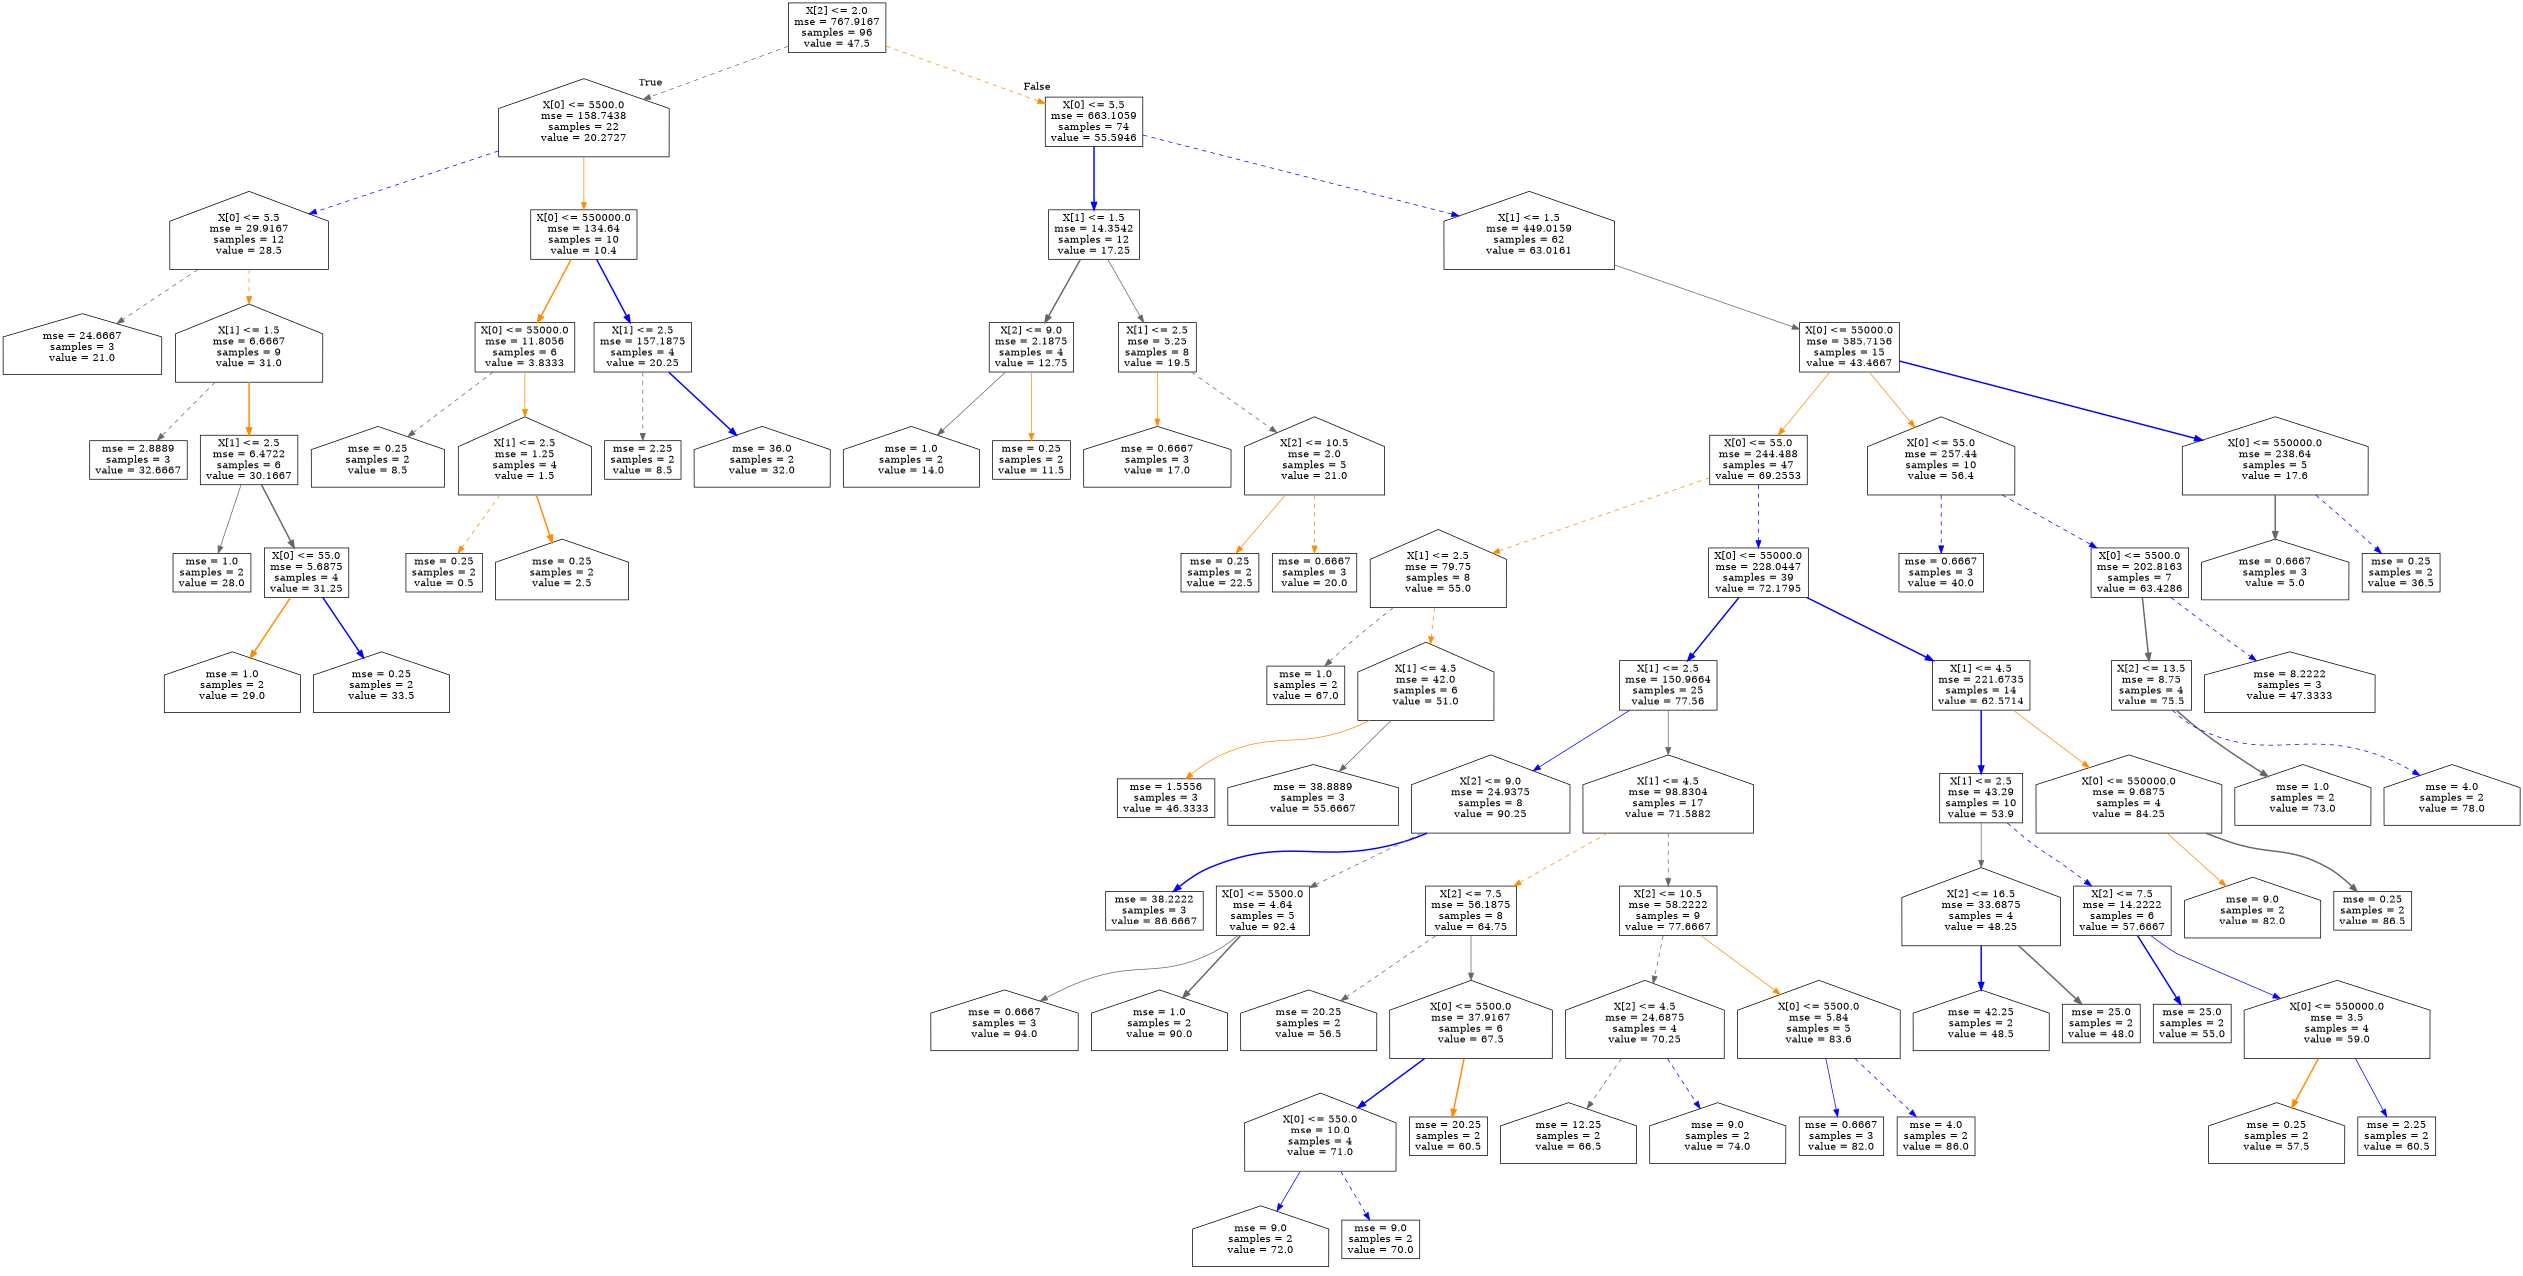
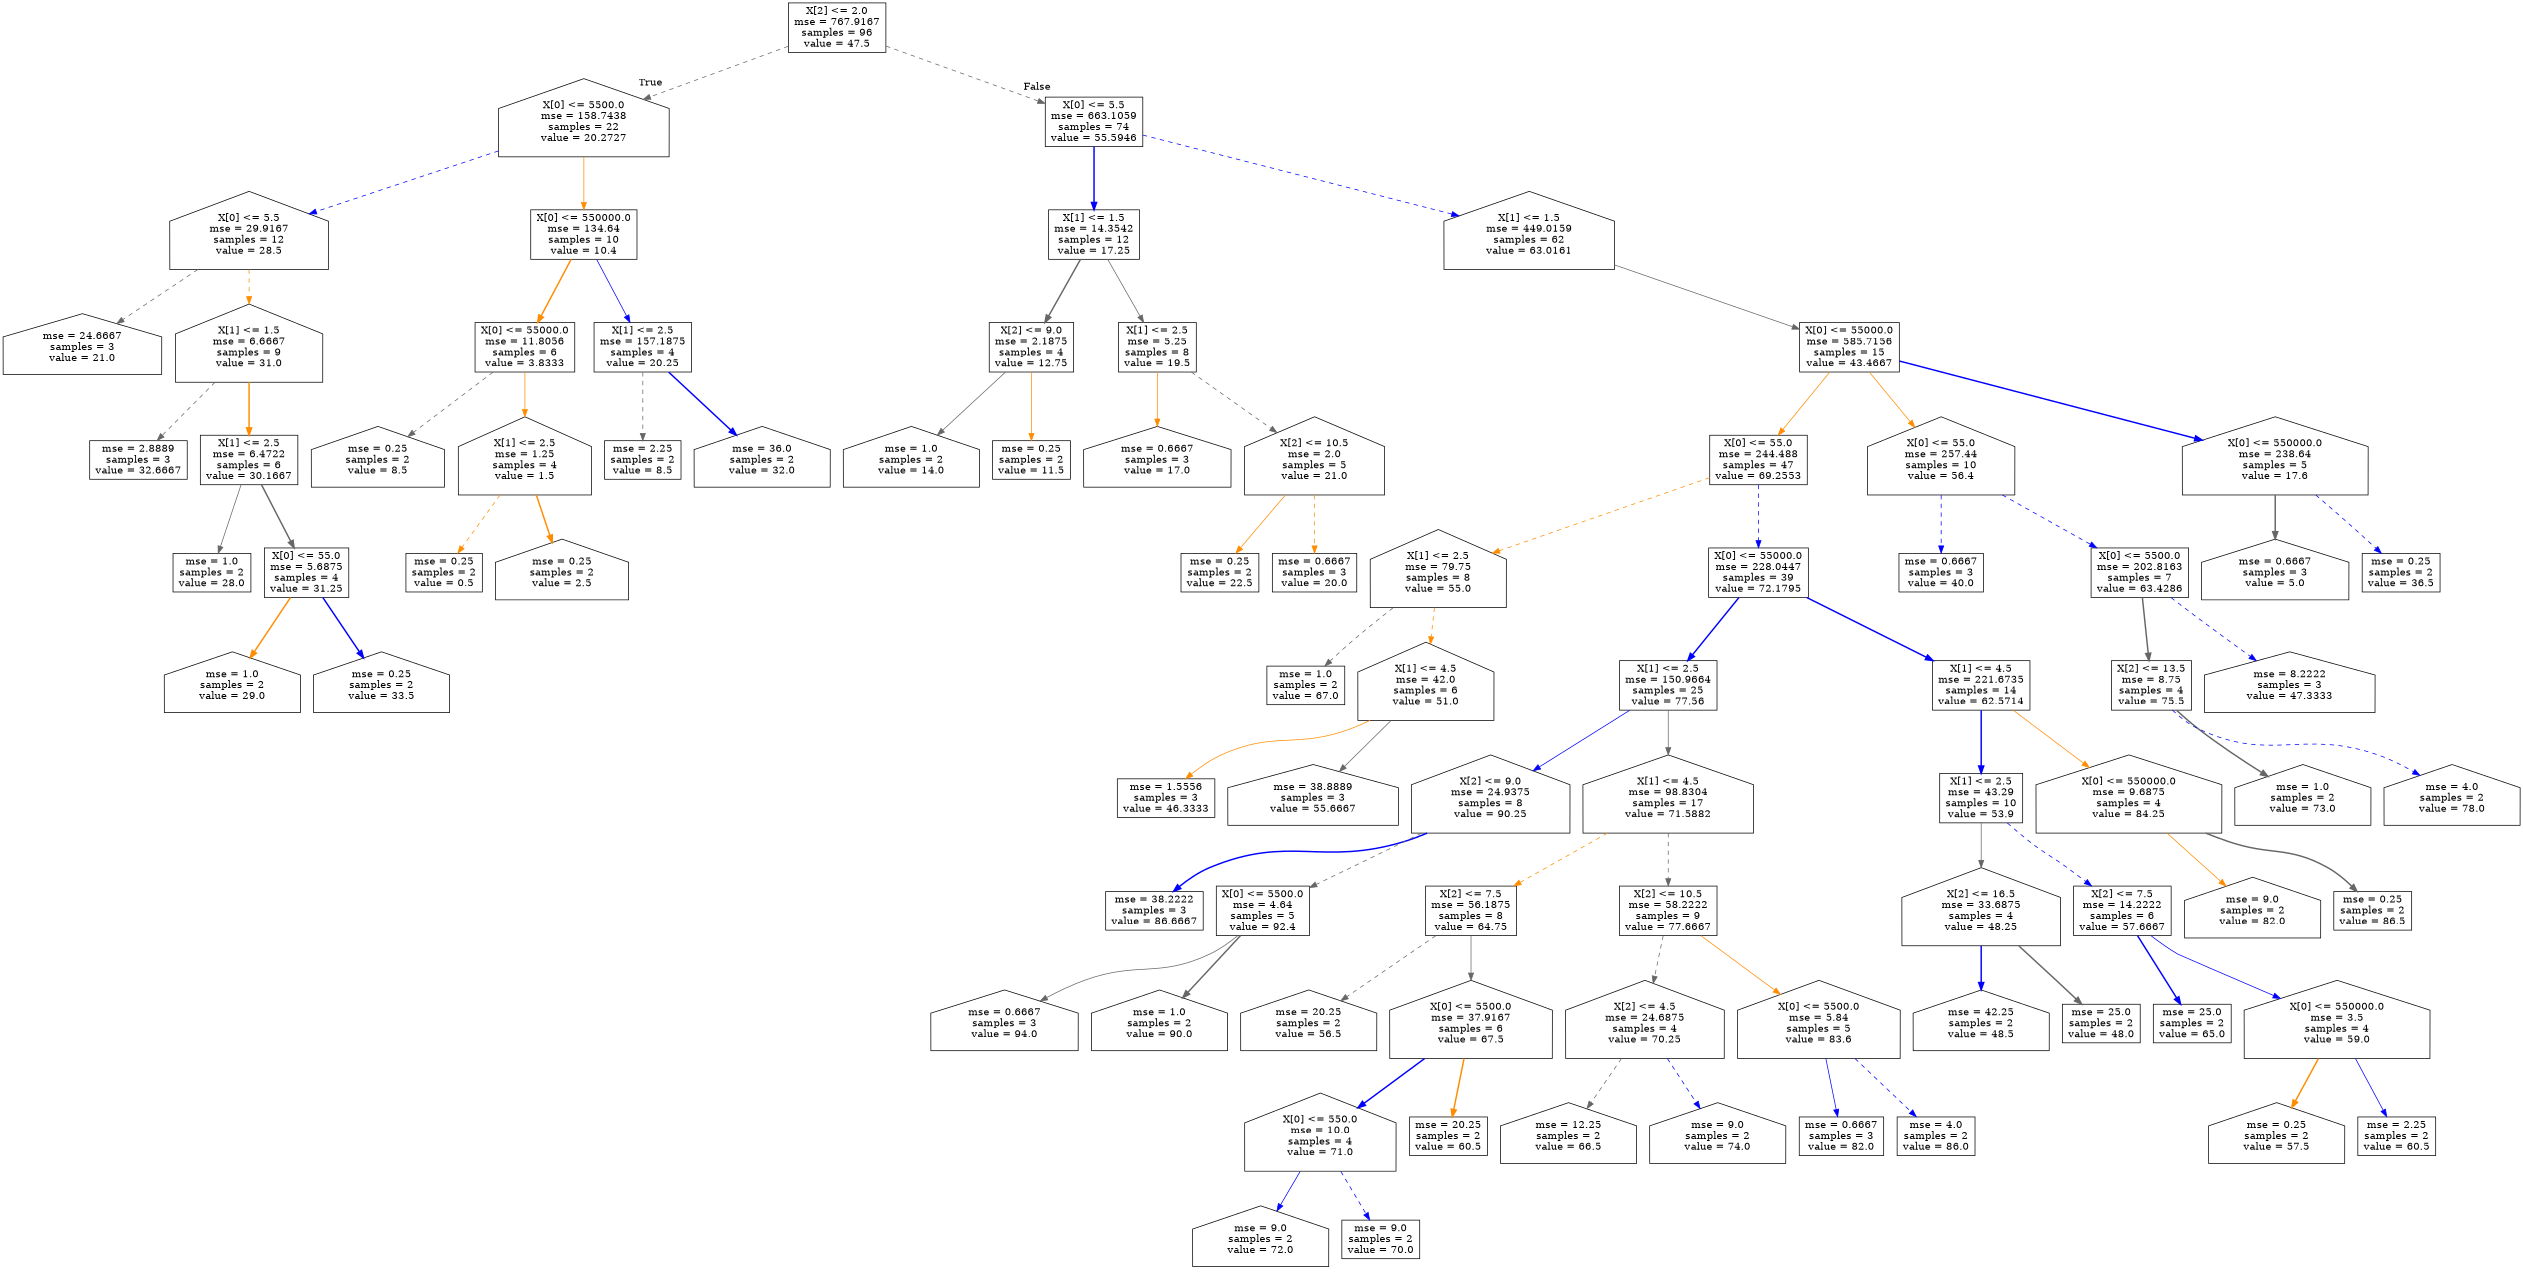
(962, 73) -> (962, 73)
(612, 288) -> (612, 288)
(2192, 1024) -> (2192, 1024)
